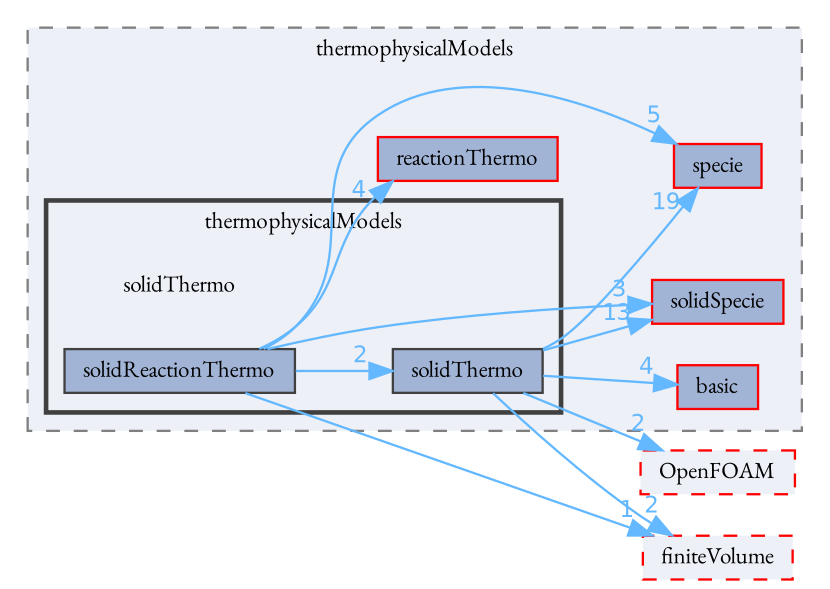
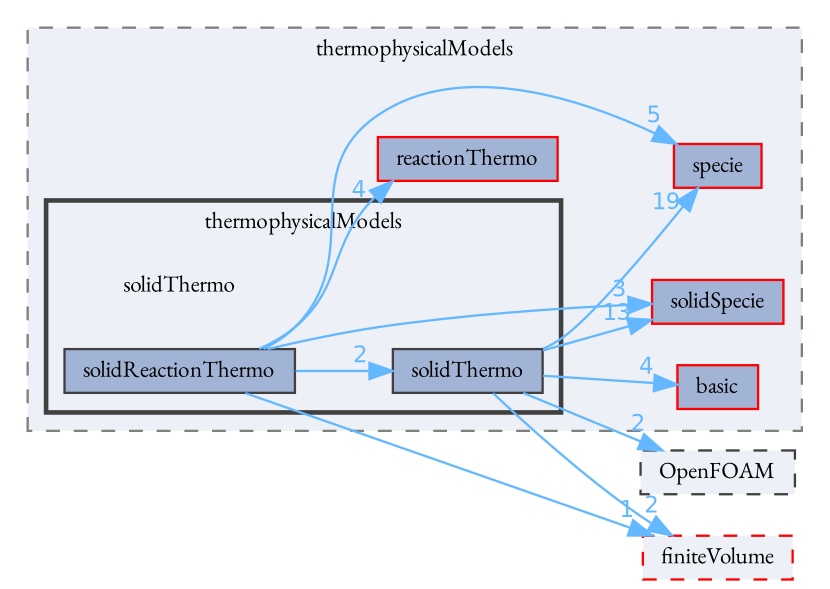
(718, 472) -> (718, 472)
